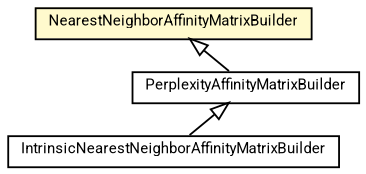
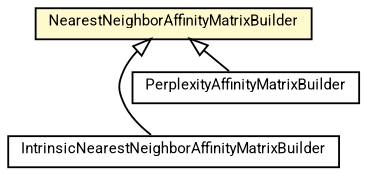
(202, 125) -> (121, 96)
